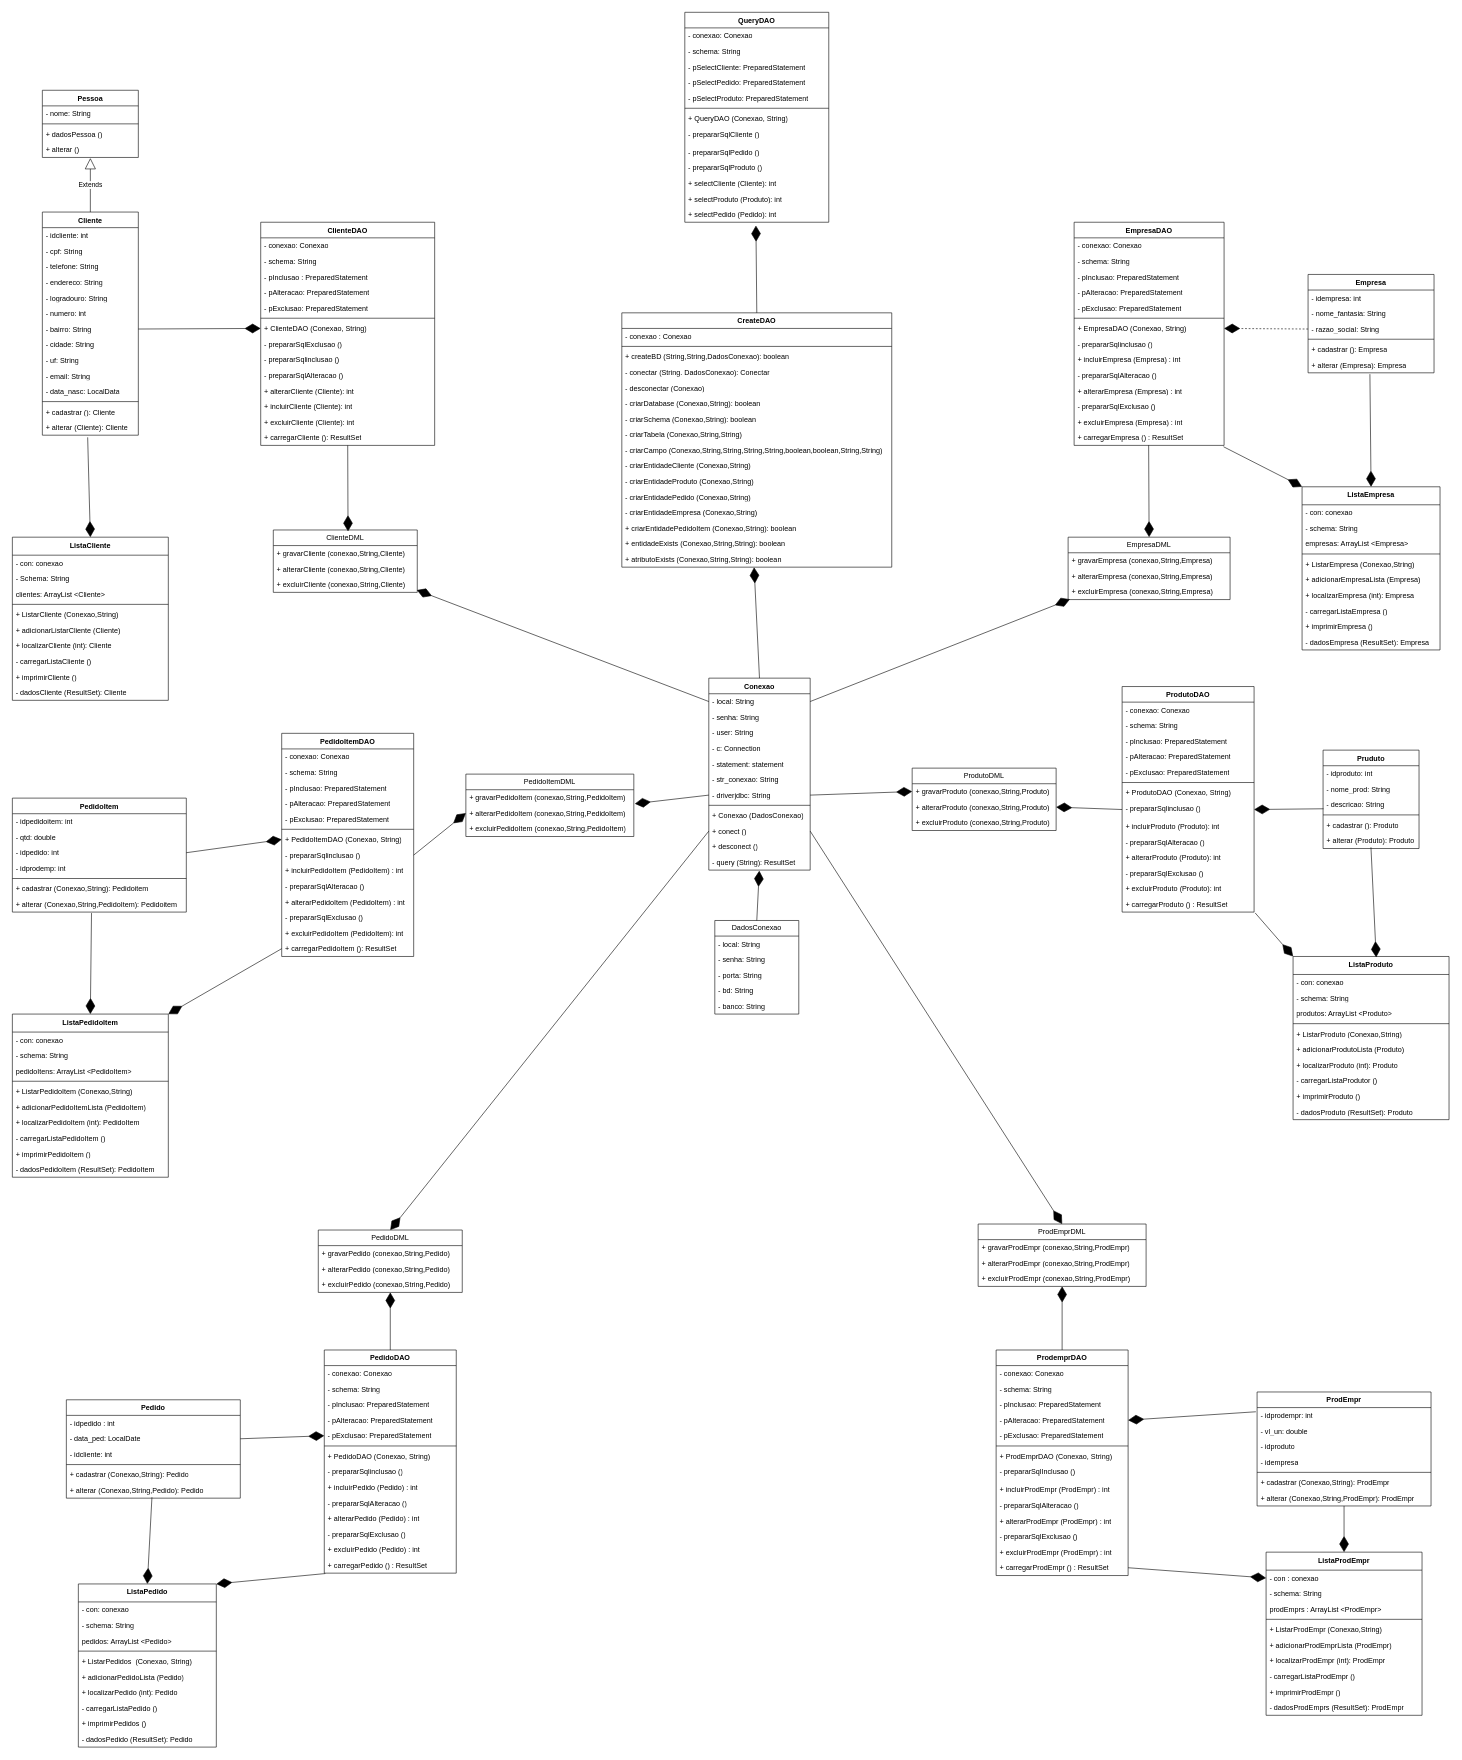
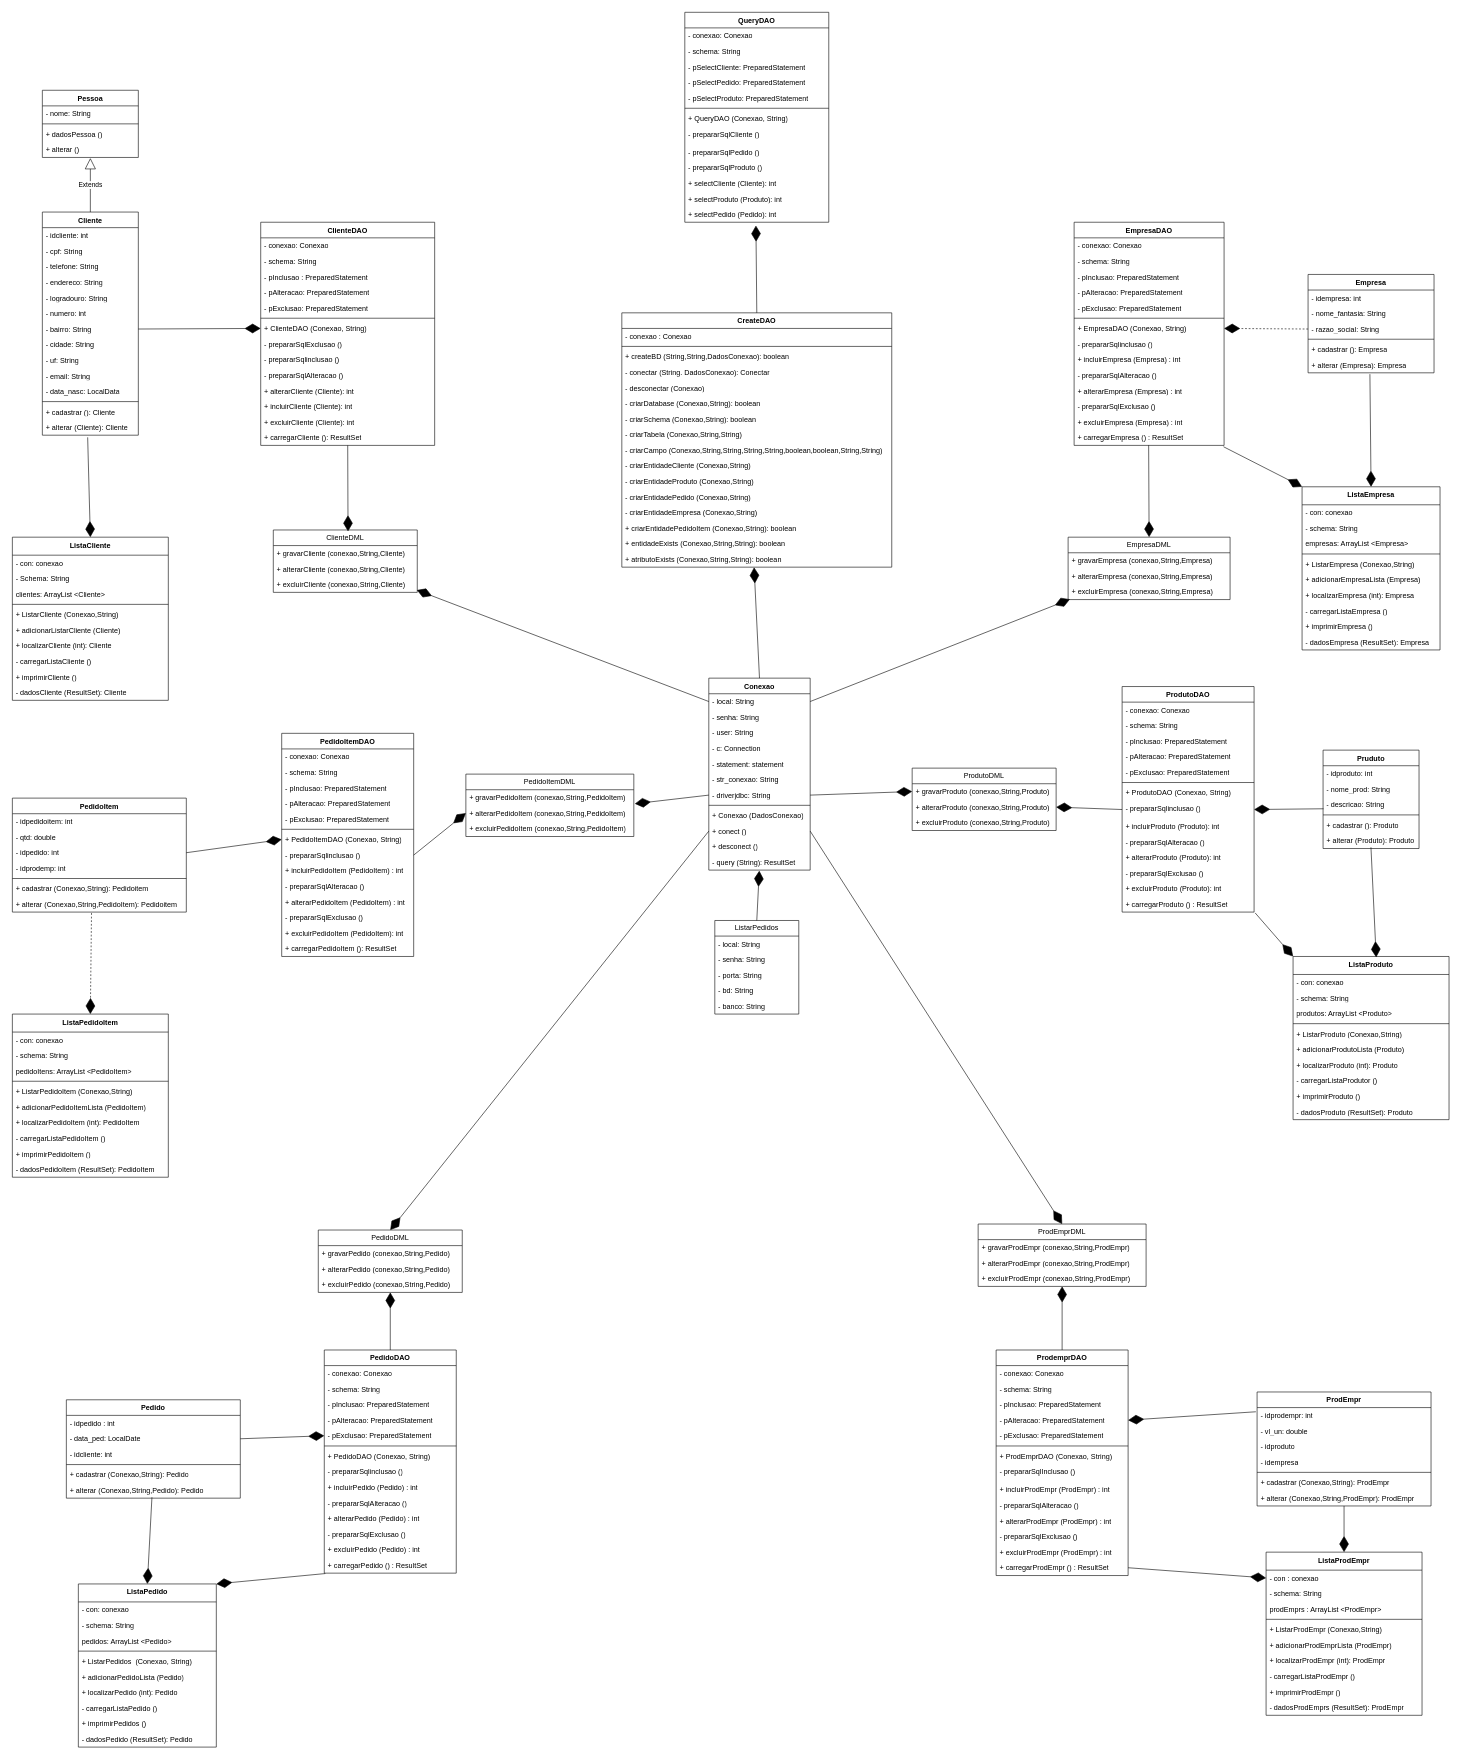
(757, 929) -> (757, 929)
(91, 955) -> (91, 955)
(230, 978) -> none
